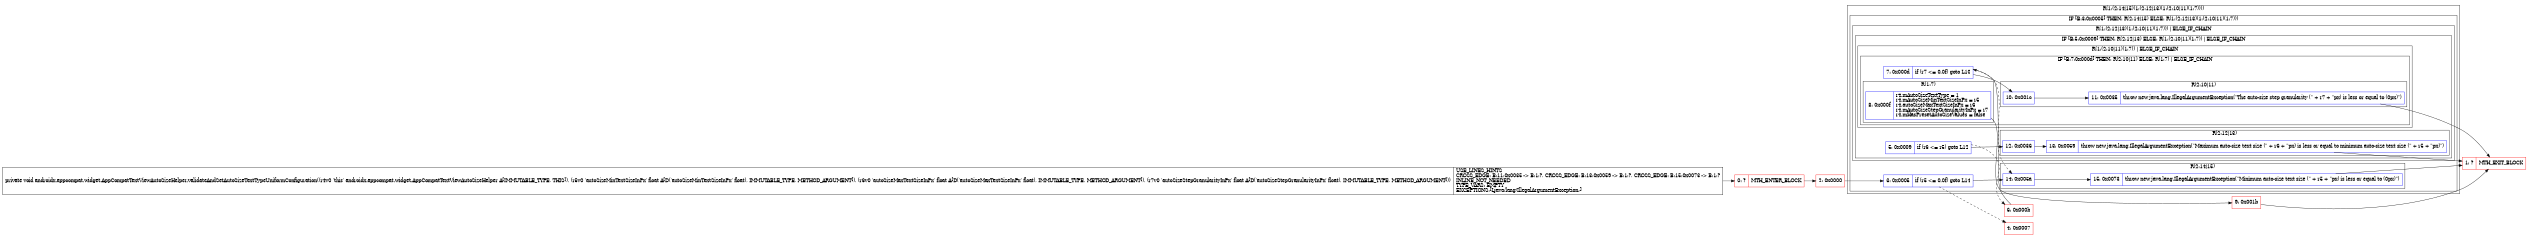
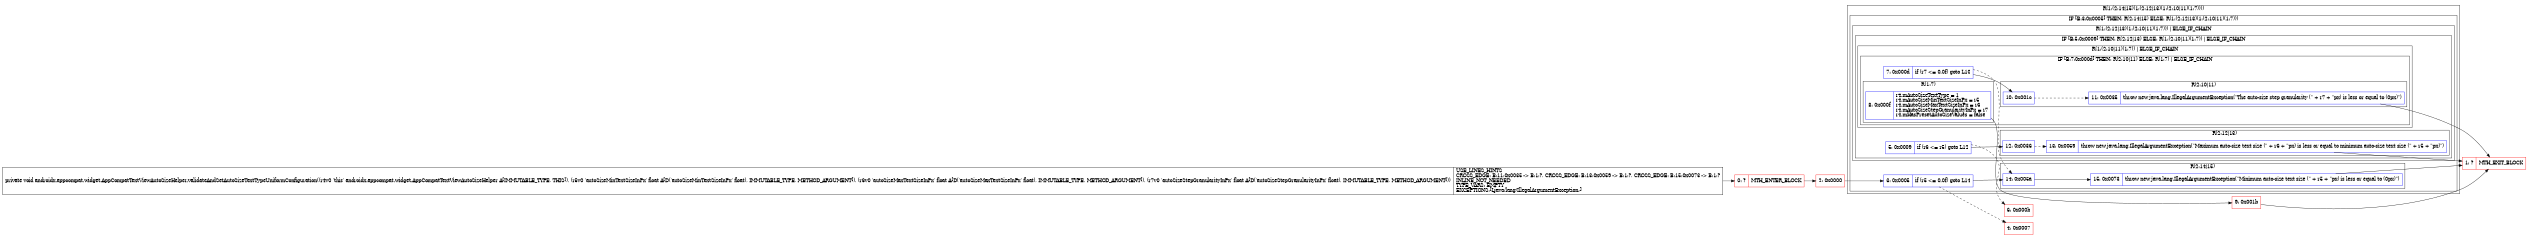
(2060, 98) -> (2060, 98)
(1936, 105) -> (1938, 105)
(1998, 134) -> none
(2039, 147) -> (2039, 147)
